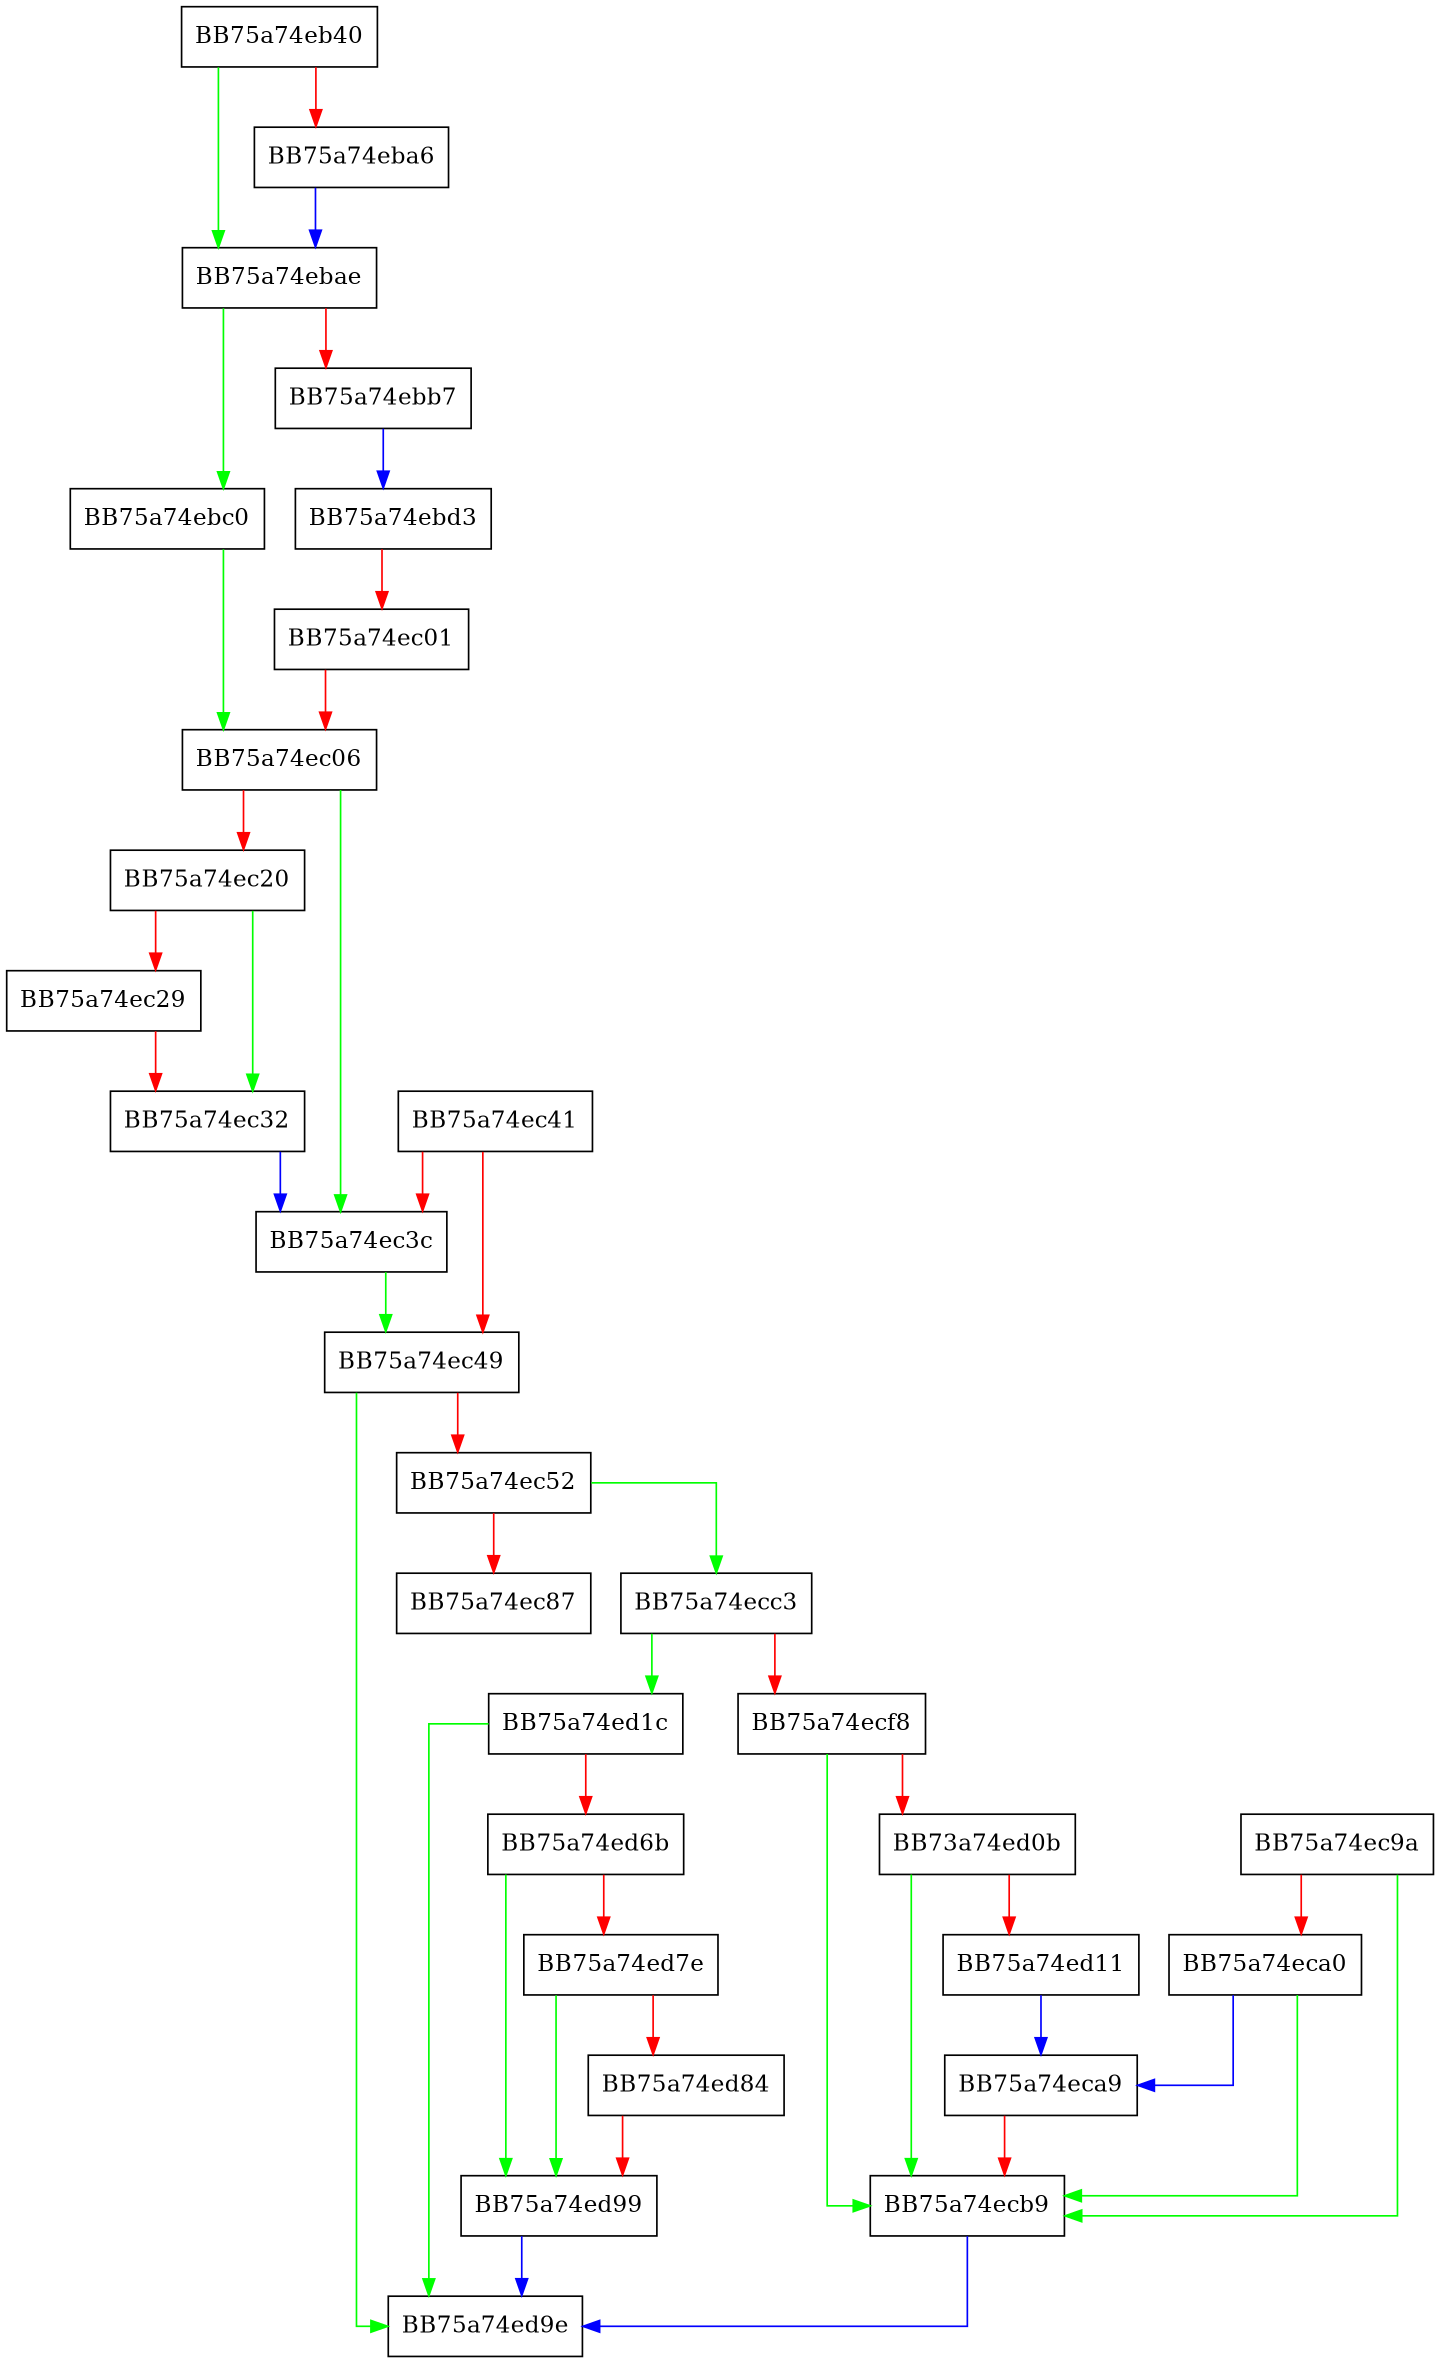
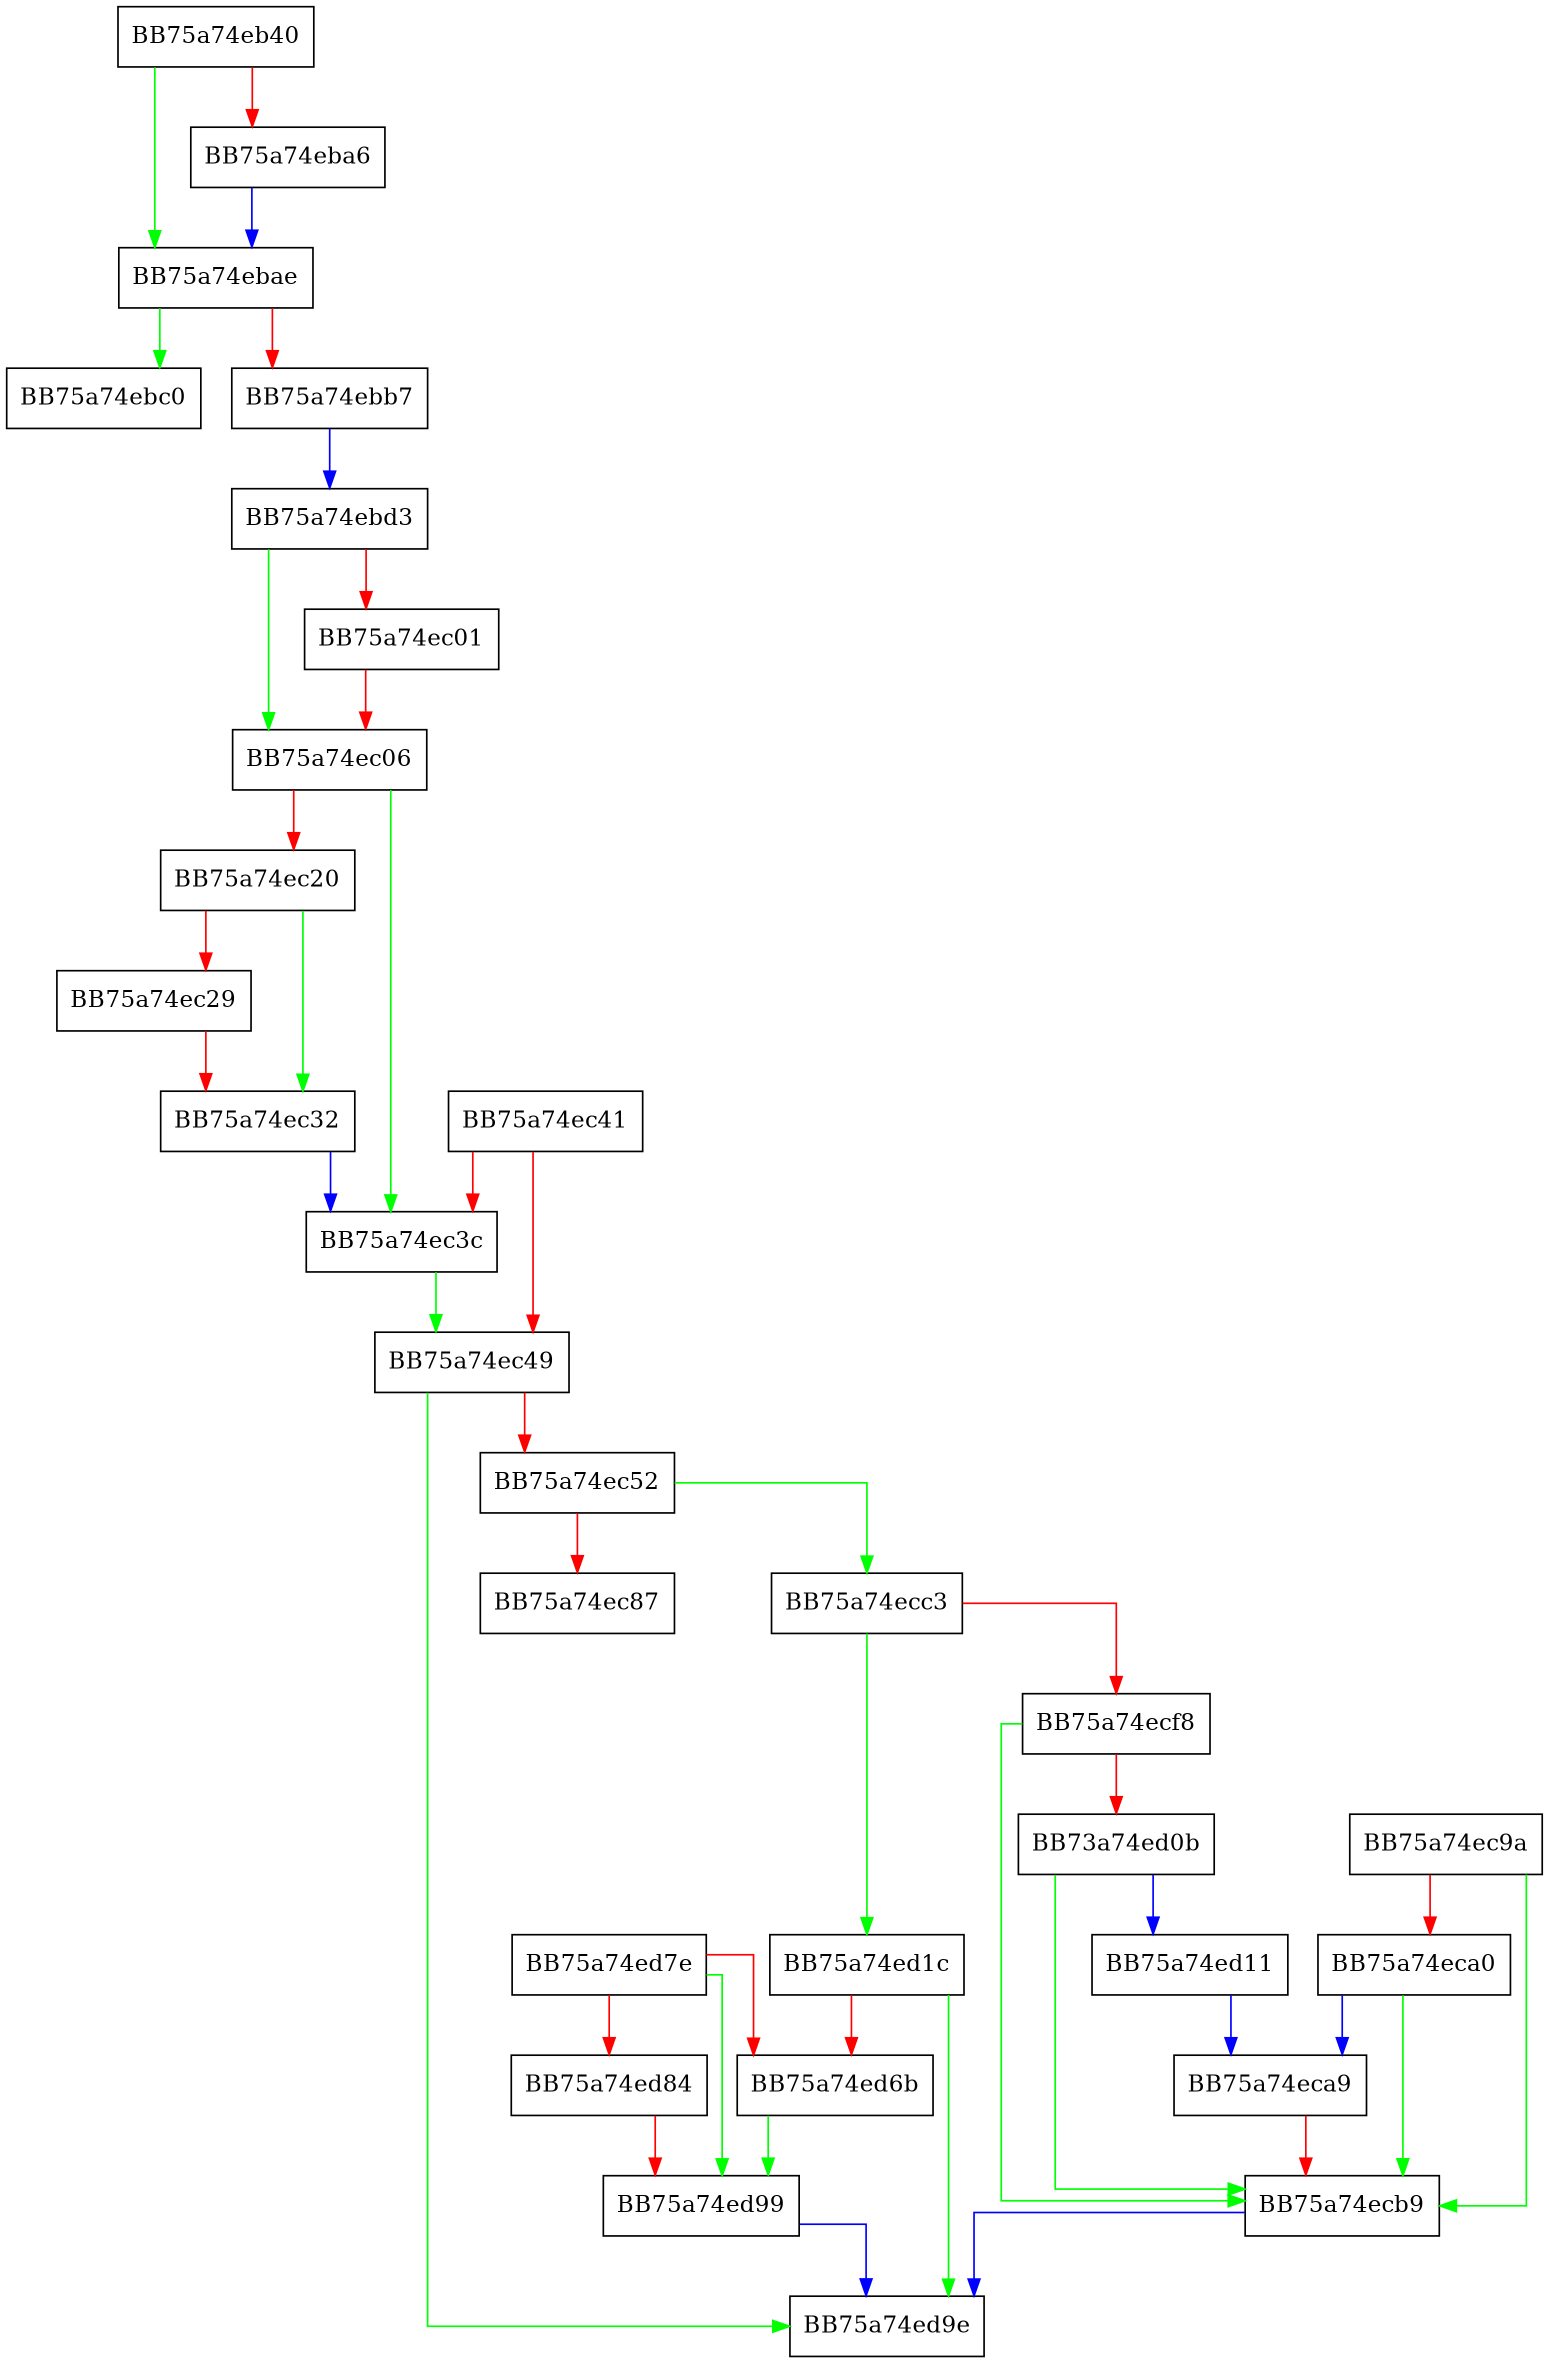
(223, 631) -> (269, 631)
(604, 1896) -> (754, 1973)
(1009, 1896) -> (1153, 1896)
